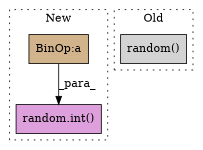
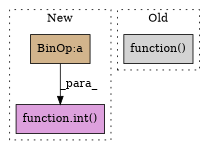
(154, 49) -> (158, 49)
(59, 119) -> (60, 119)
